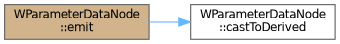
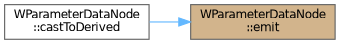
(164, 22) -> (164, 22)
